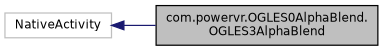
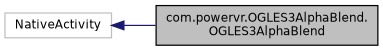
(267, 25) -> (267, 25)
